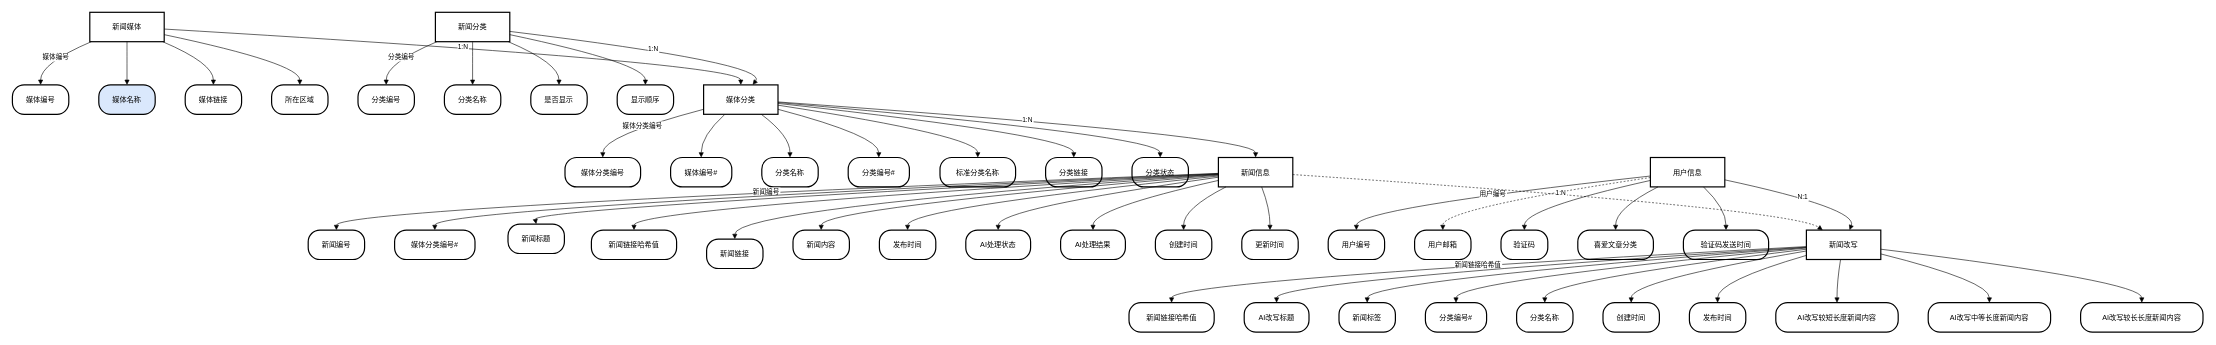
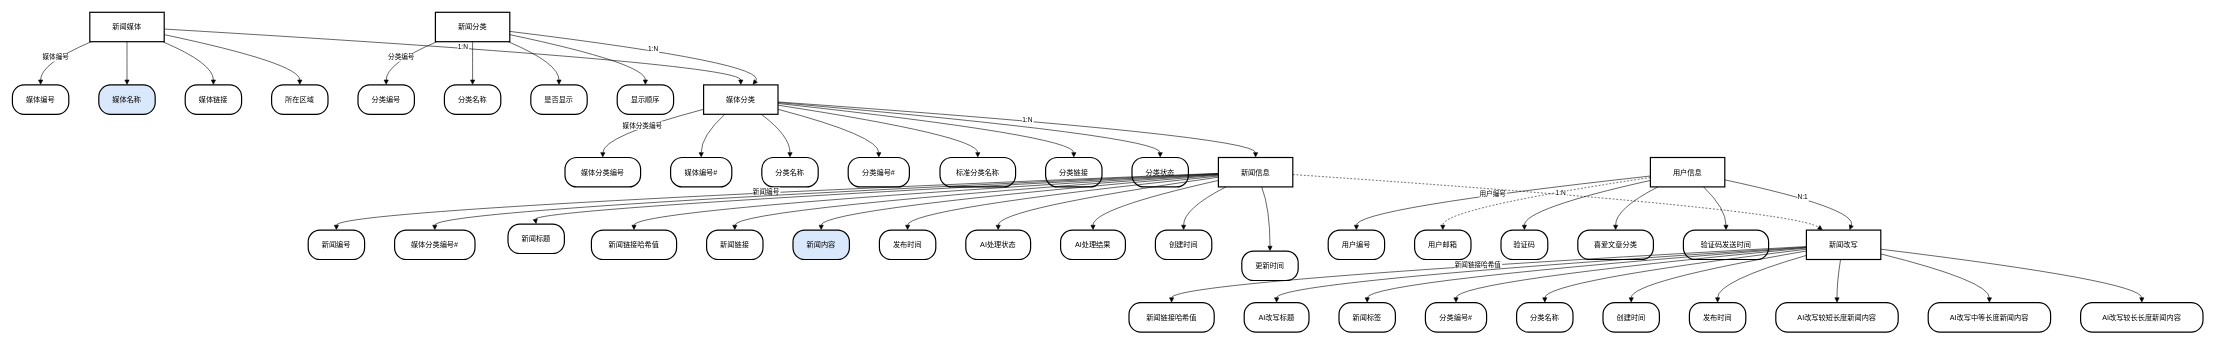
(821, 245) -> (821, 245)
(1270, 245) -> (1270, 266)
(735, 254) -> (735, 245)
